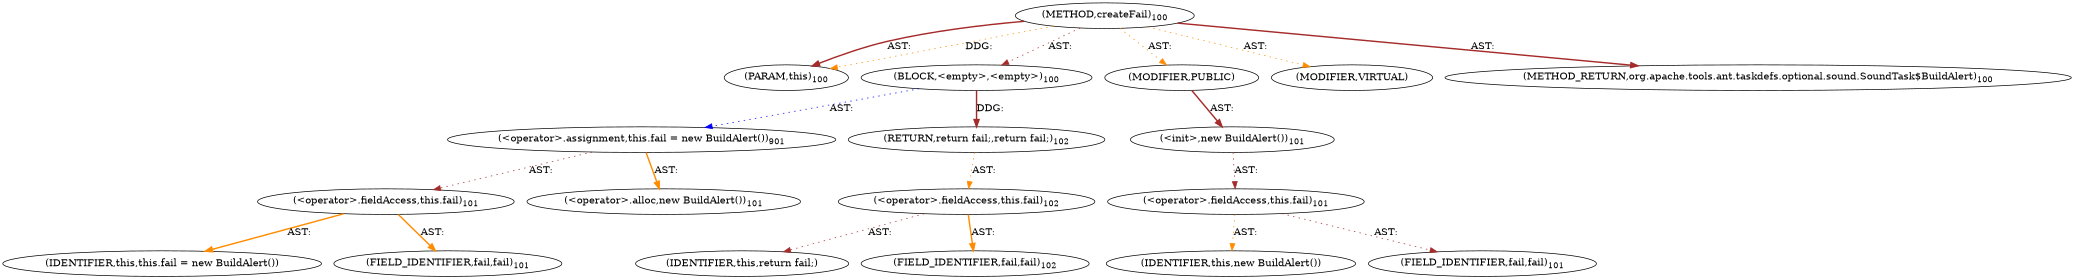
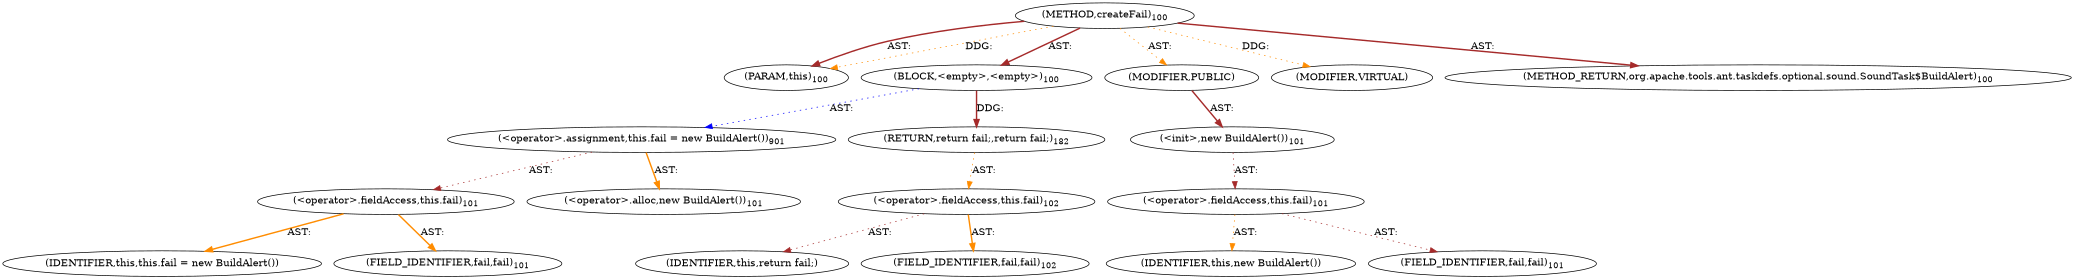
(1044, 45) -> (1044, 45)
(1257, 47) -> (1257, 47)
(1061, 139) -> (1061, 139)
